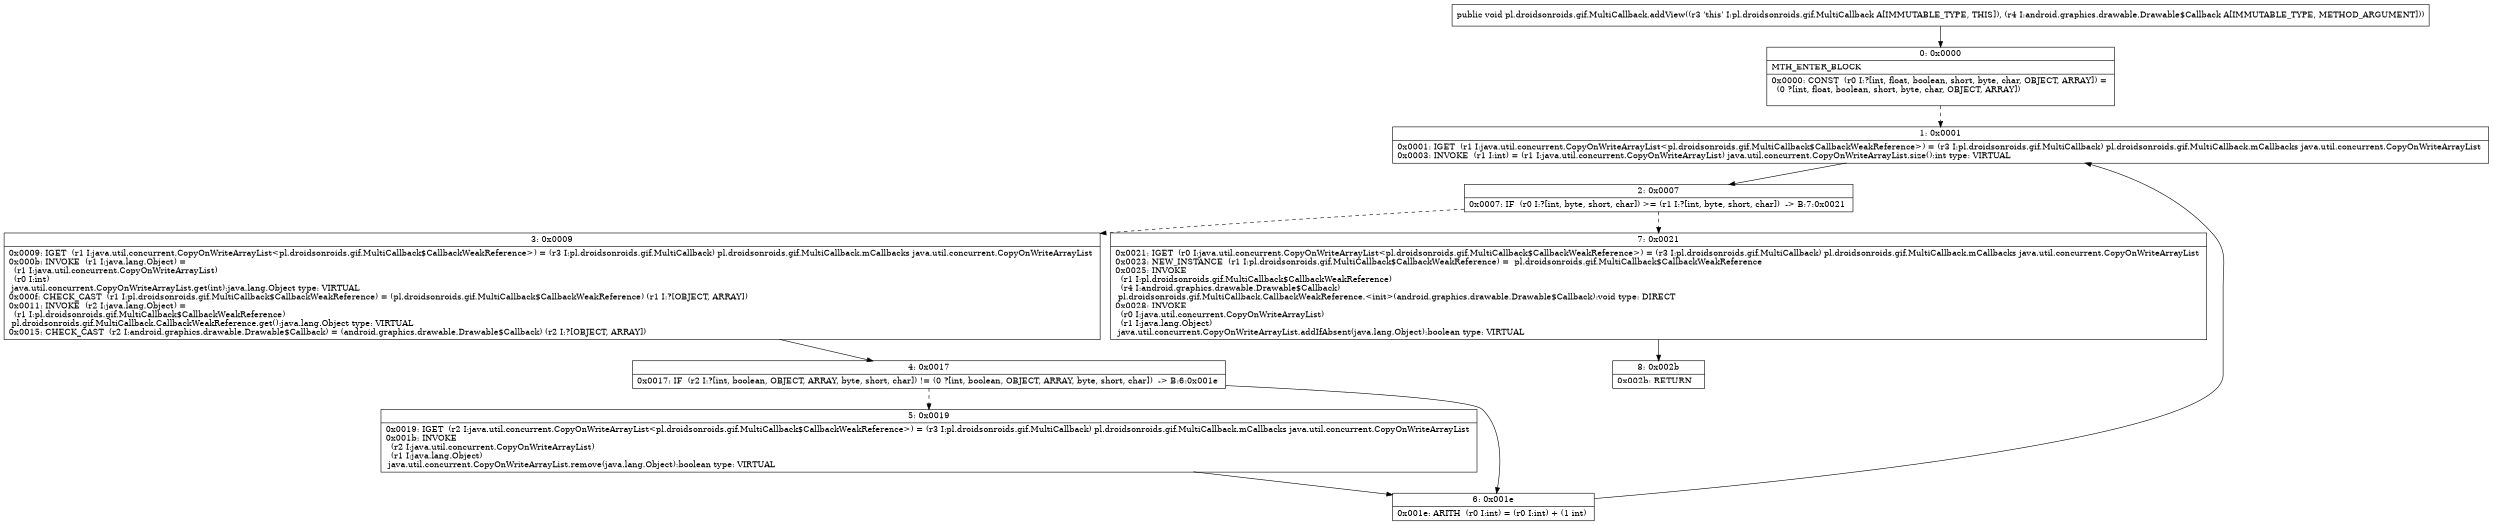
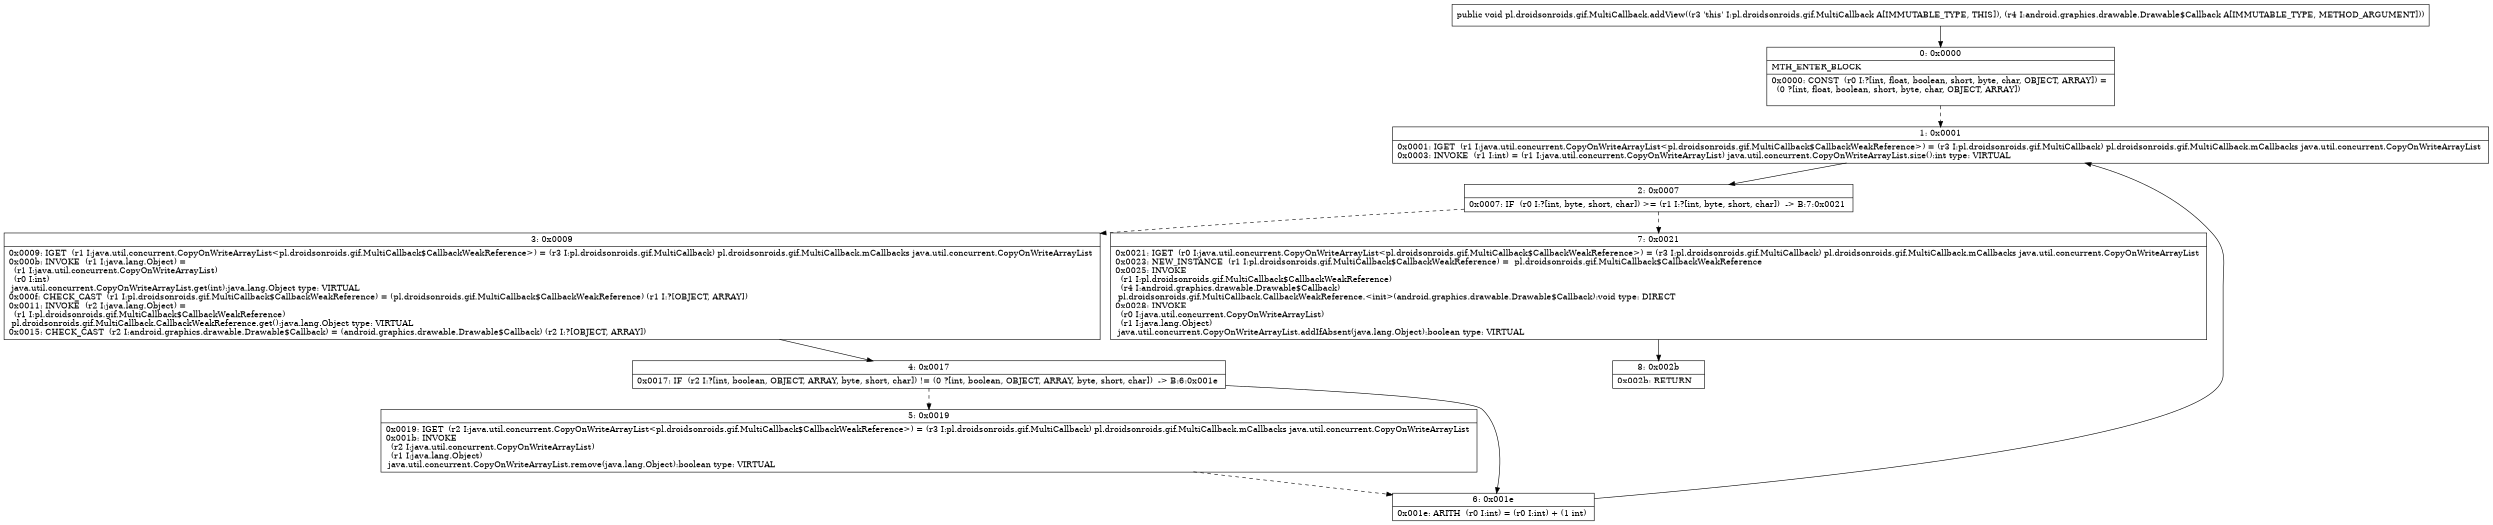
(1290, 483) -> (1290, 483)
